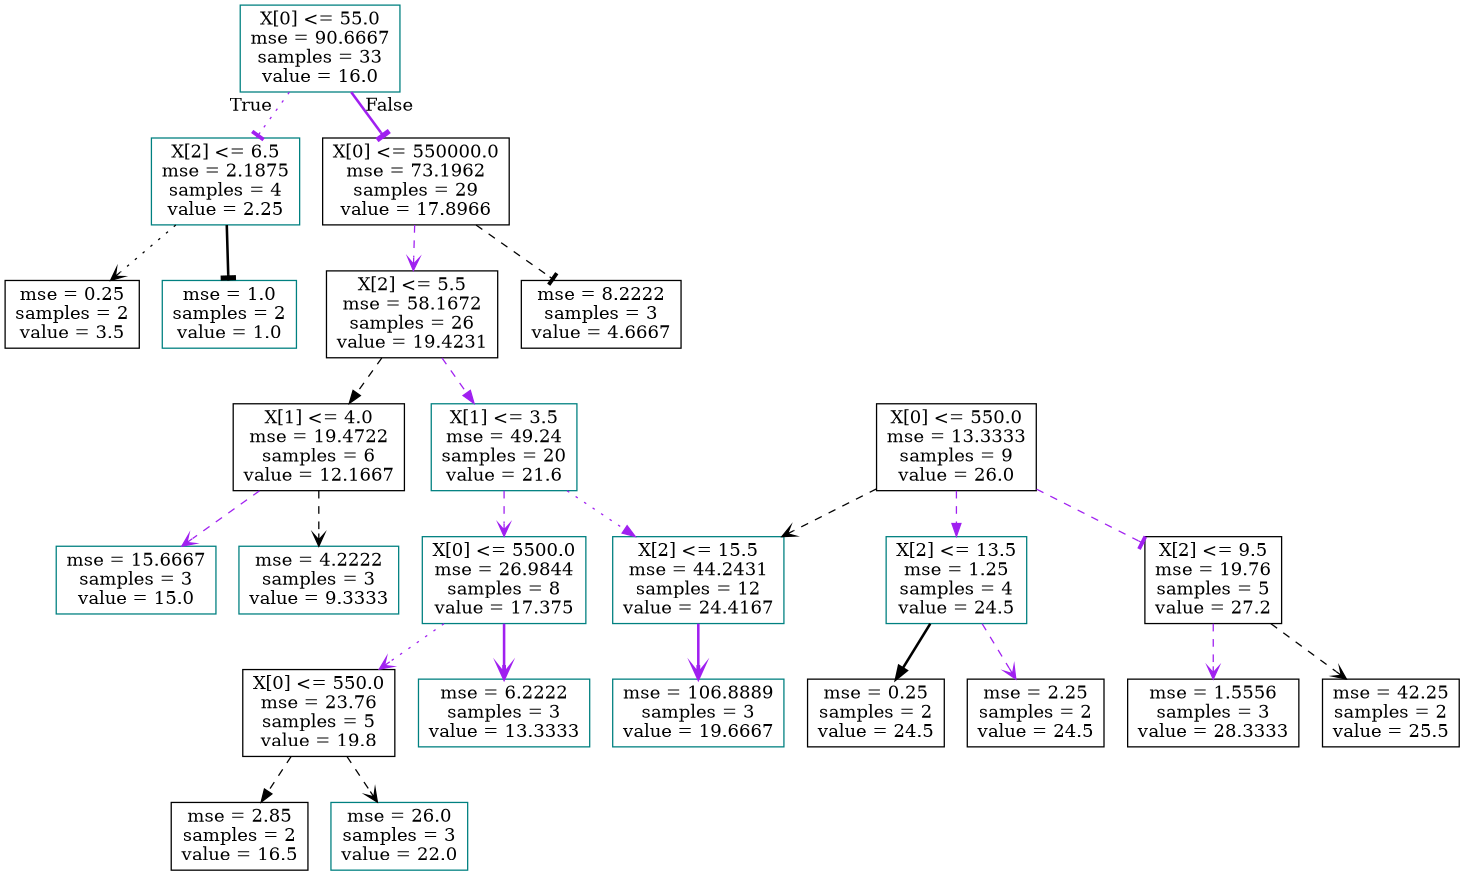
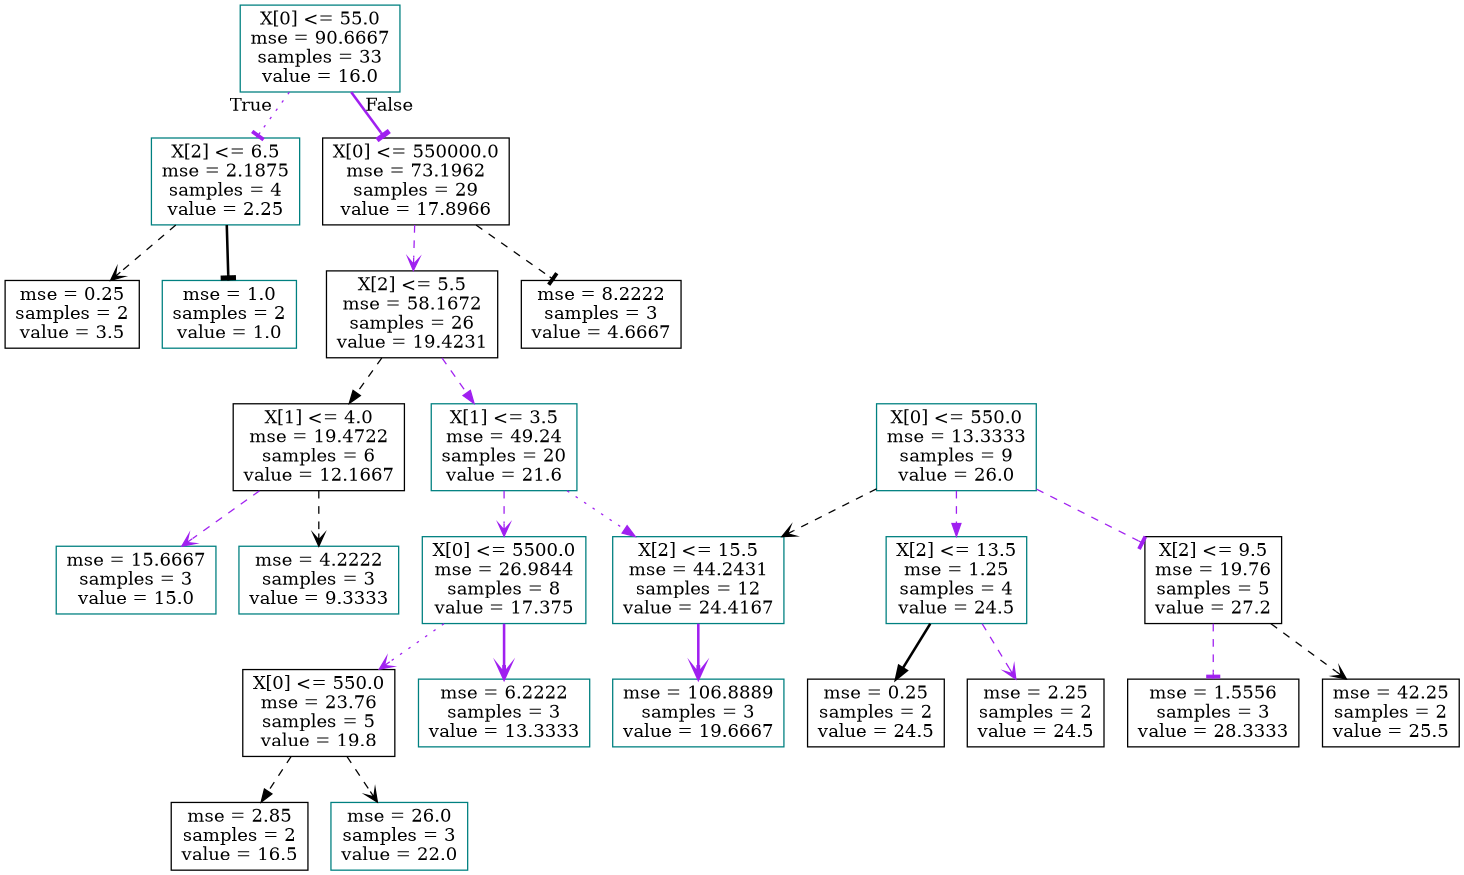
(148, 248) -> (148, 248)
(956, 447) -> (956, 447)
(1213, 645) -> (1213, 648)
